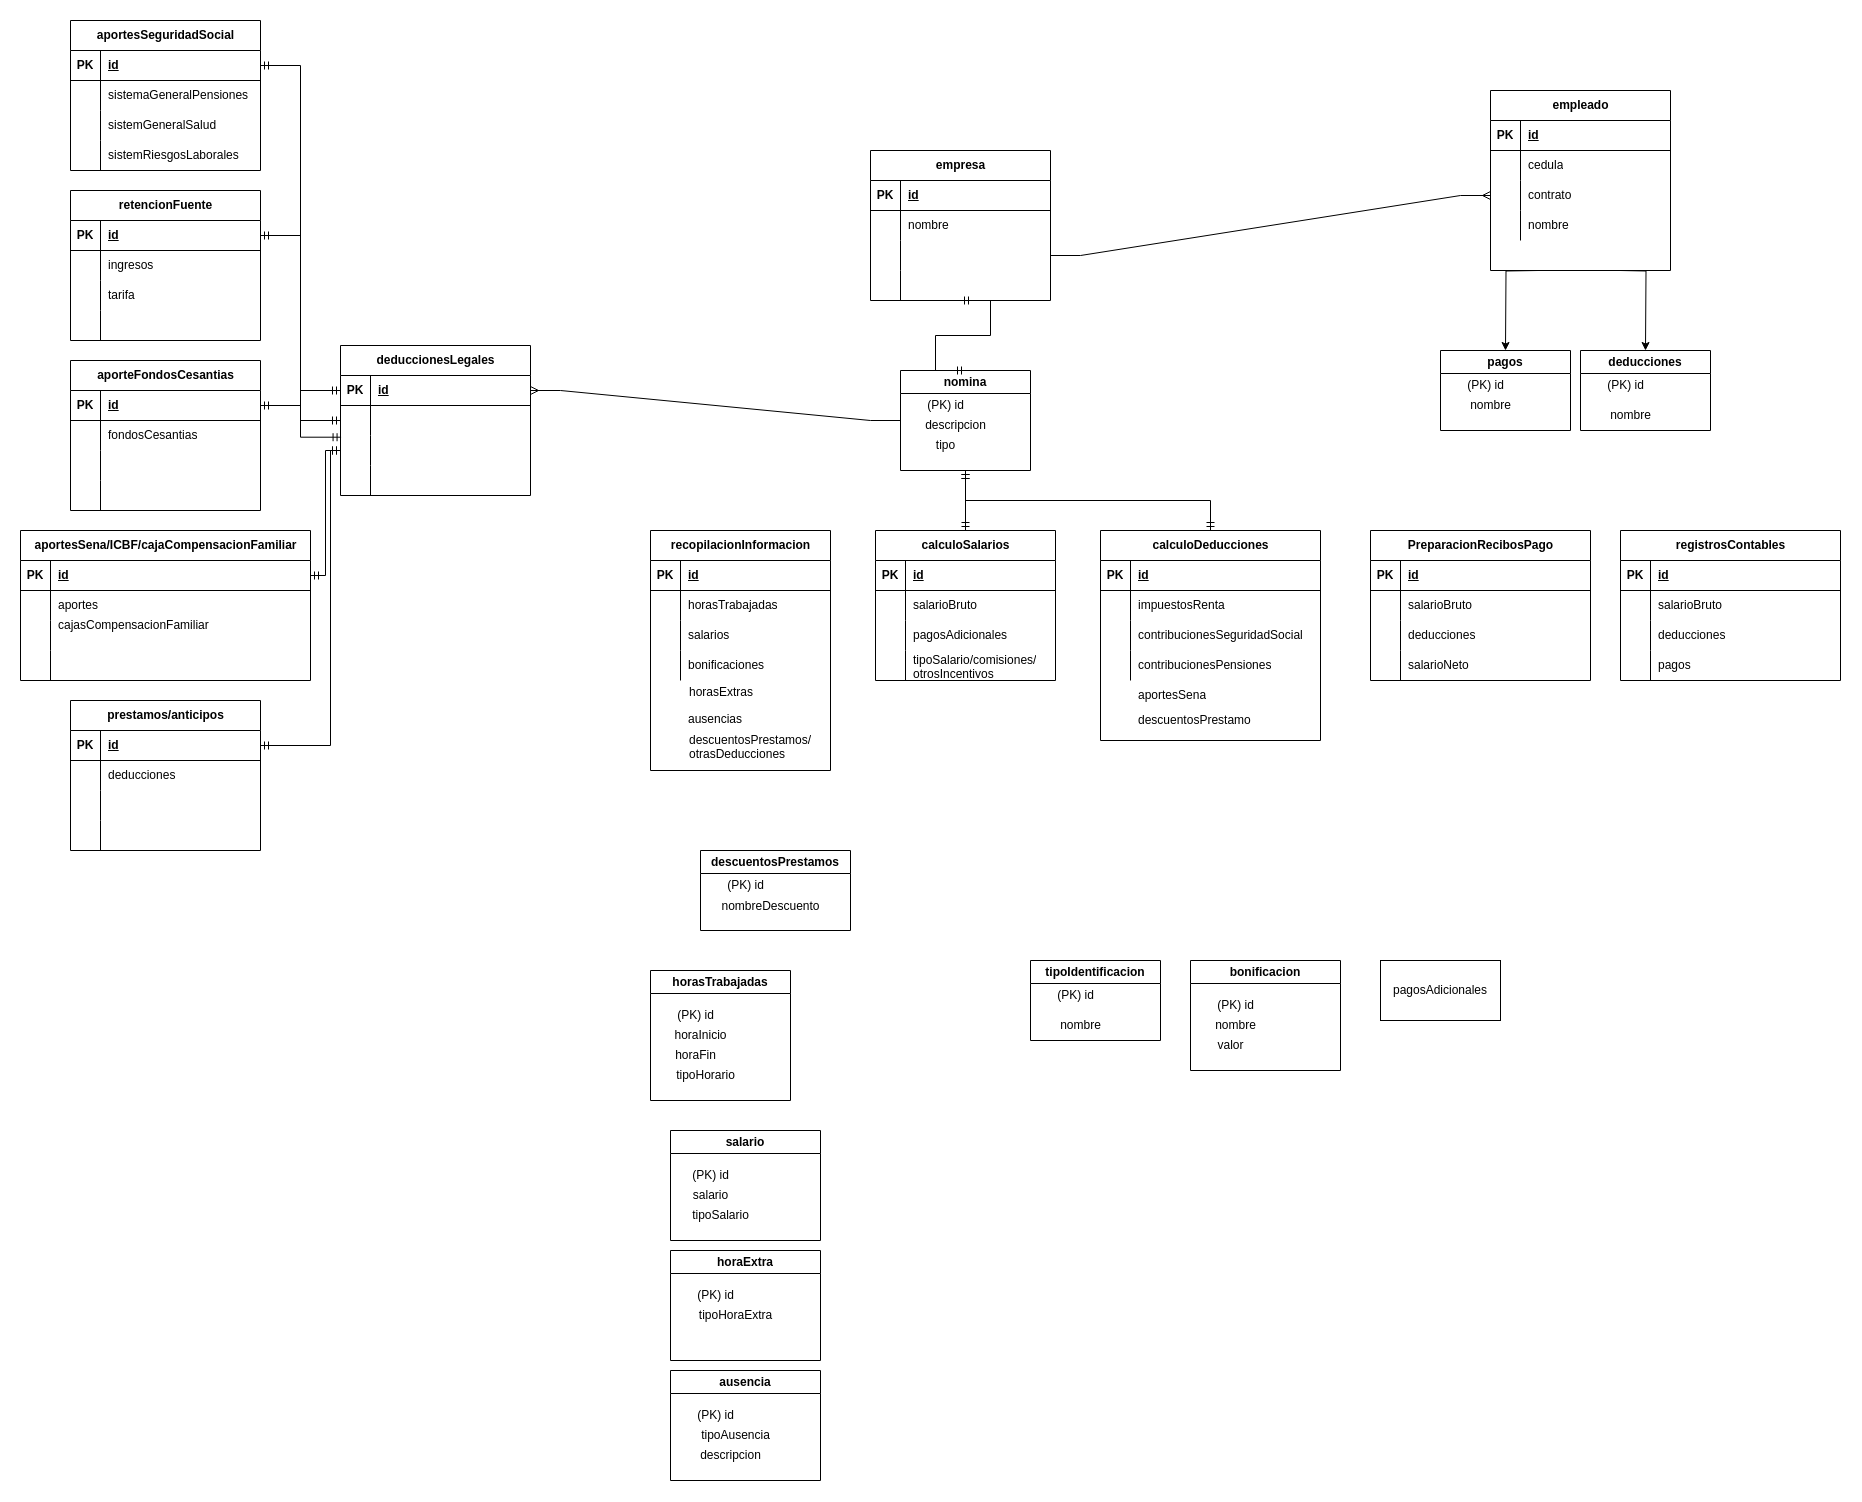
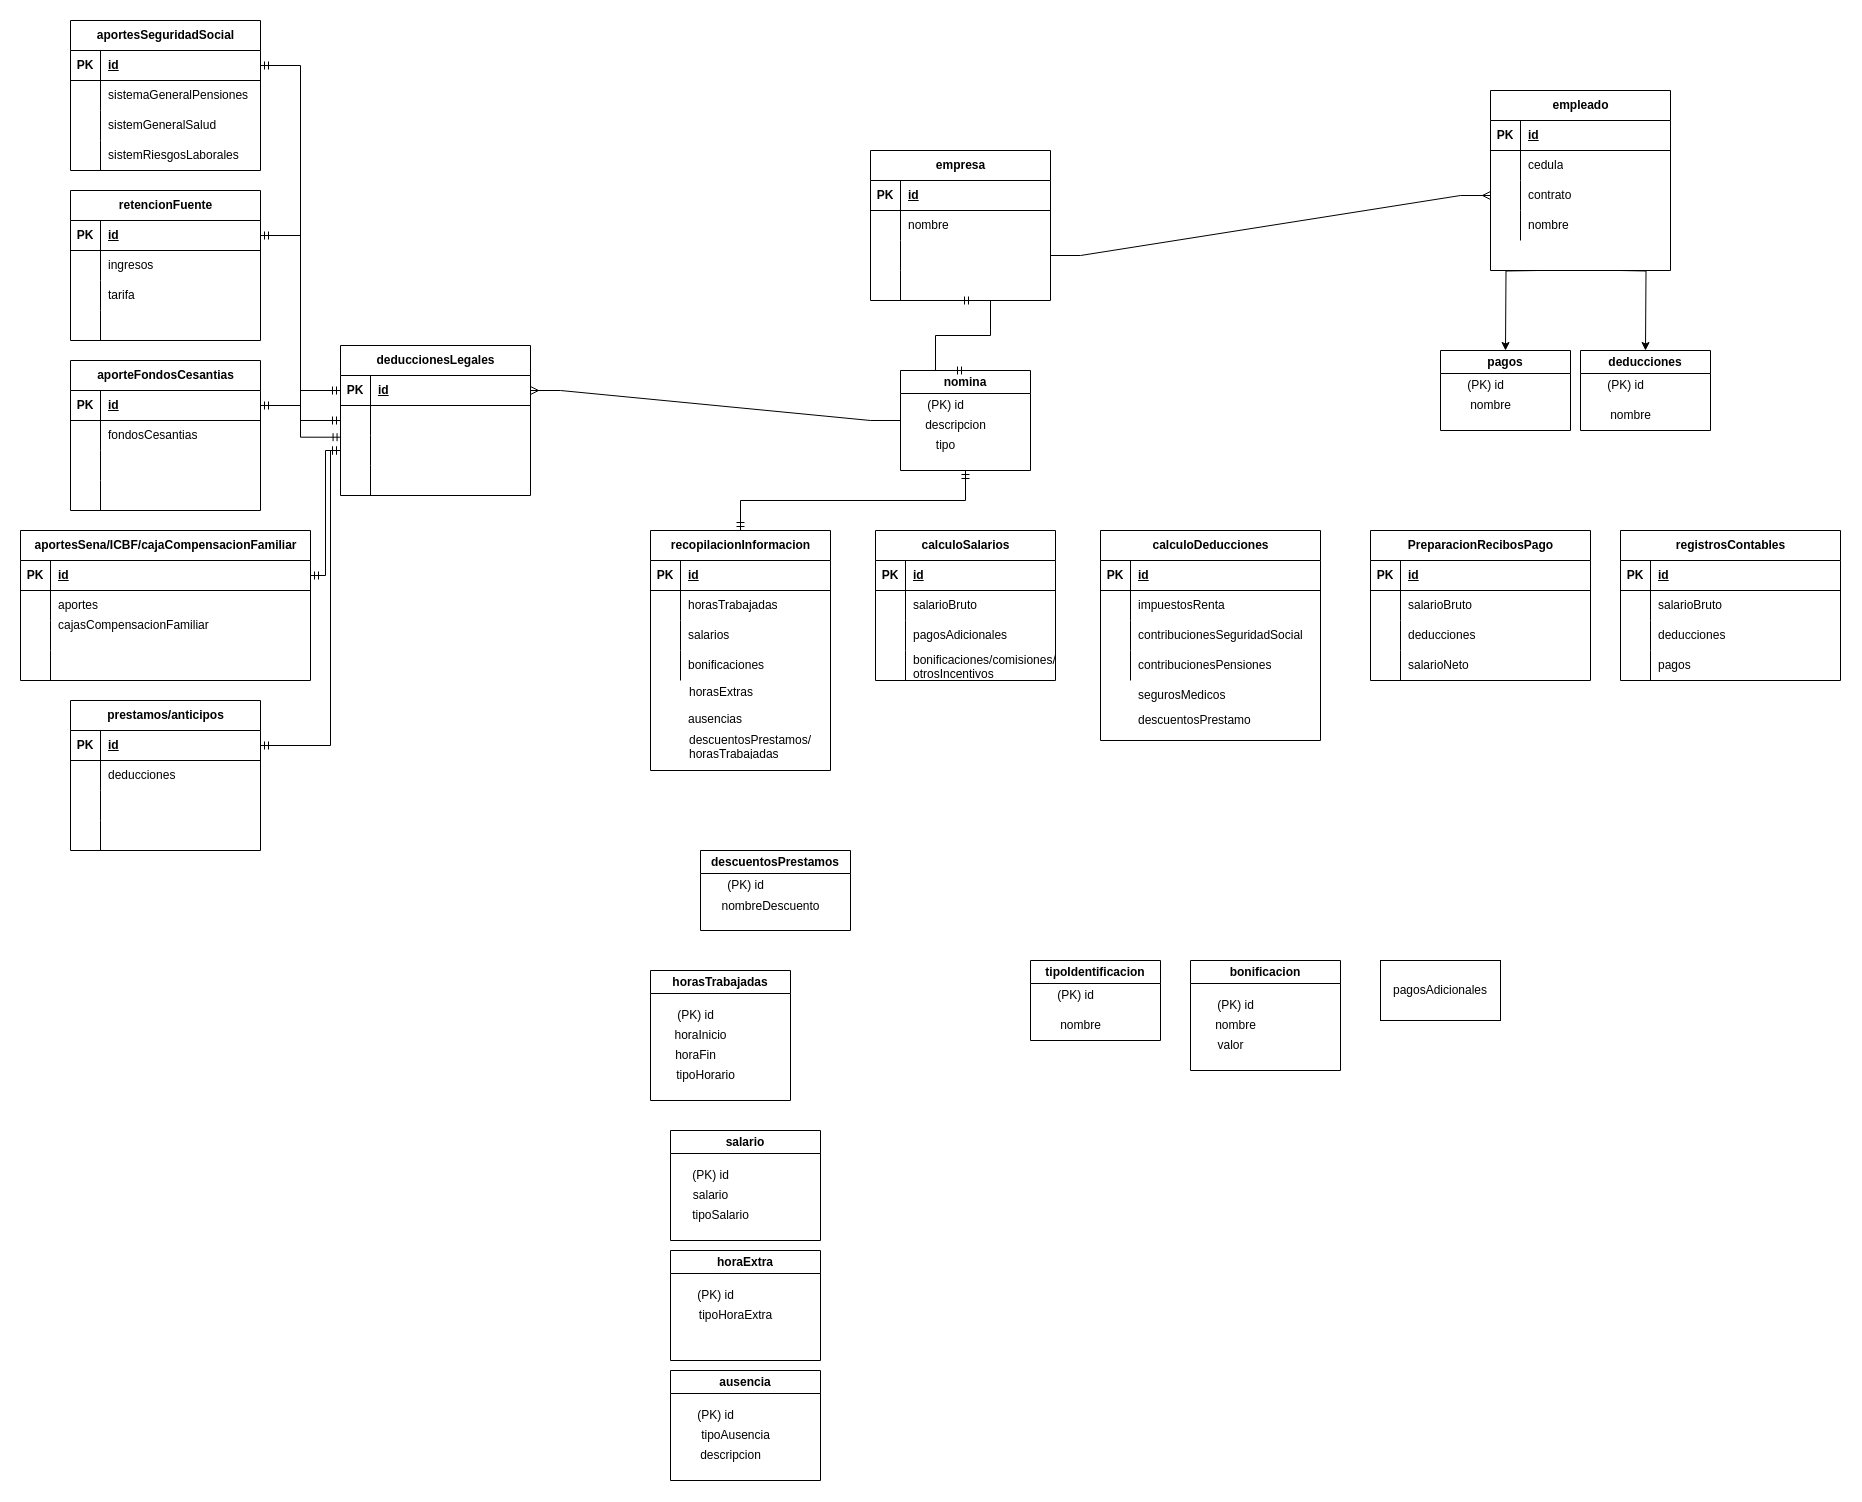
none -> (837, 501)
(1104, 501) -> none
(966, 517) -> none
(983, 666) -> (985, 666)
(1175, 696) -> (1184, 696)
(757, 746) -> (757, 746)
